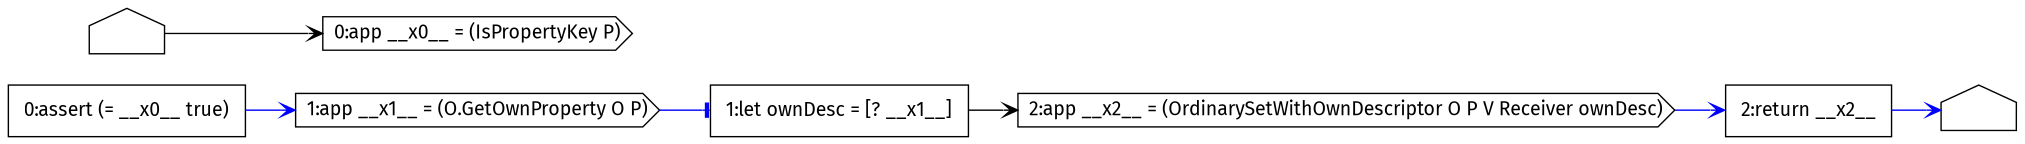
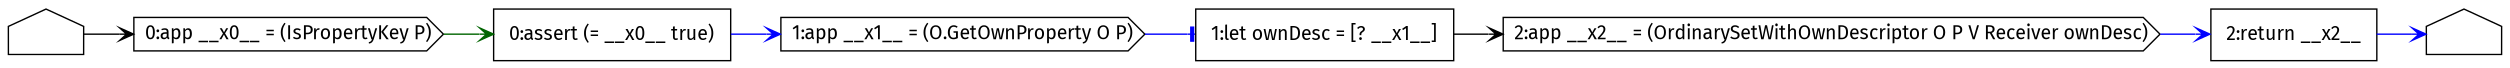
none -> (462, 34)
